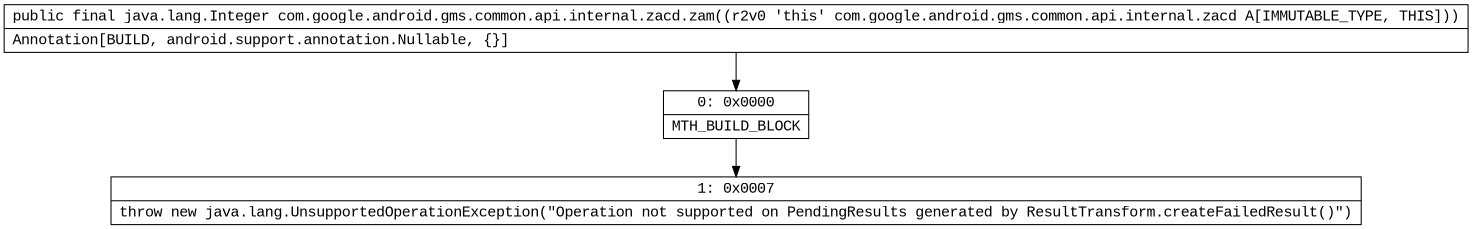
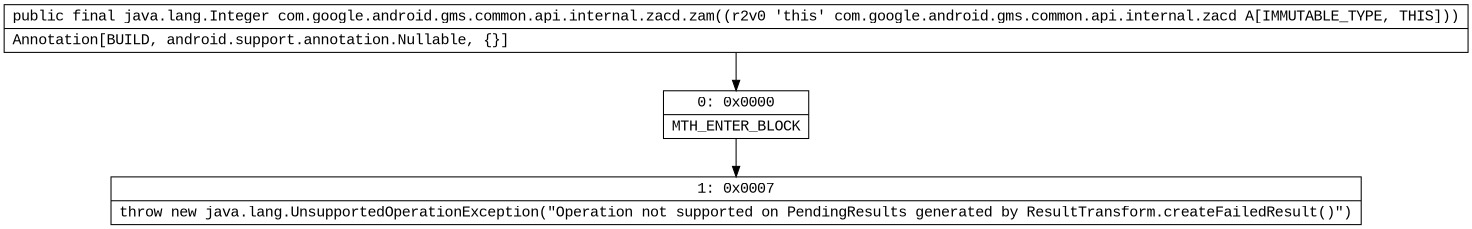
(736, 126) -> (736, 126)
